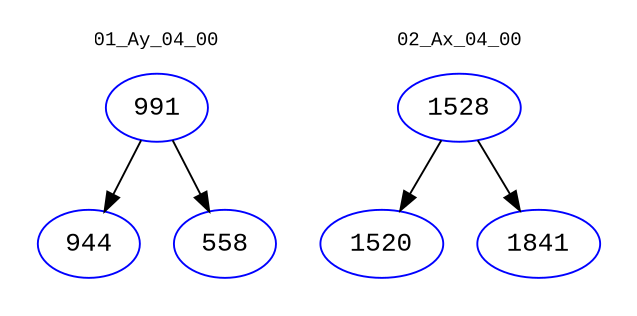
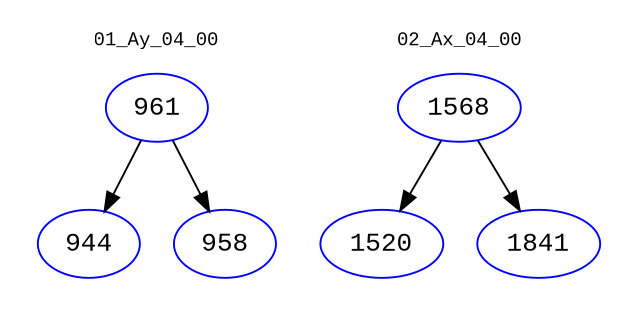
(157, 108) -> (157, 108)
(459, 108) -> (459, 108)
(225, 244) -> (225, 244)
